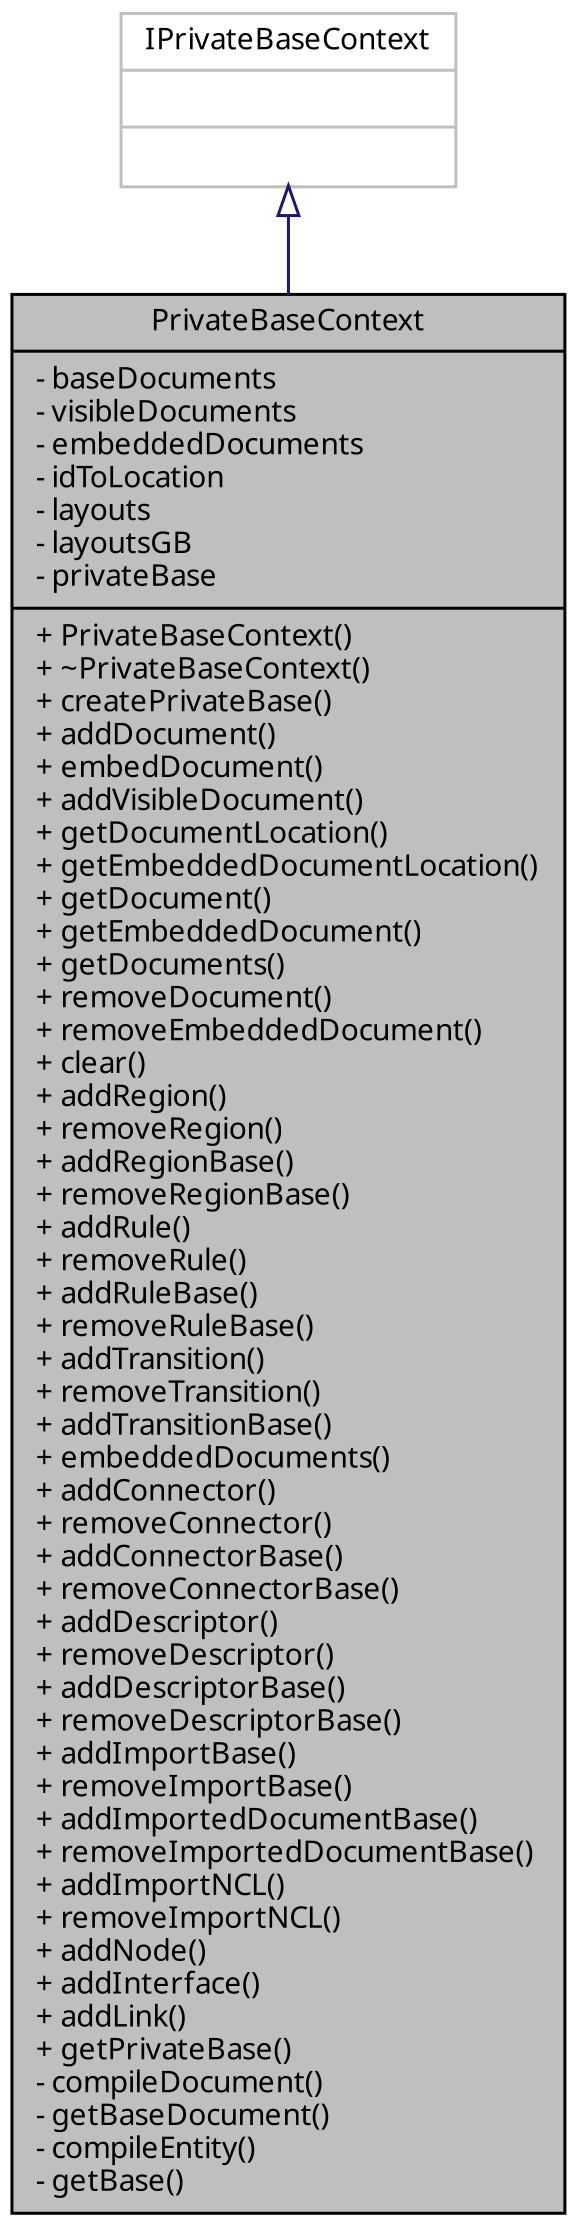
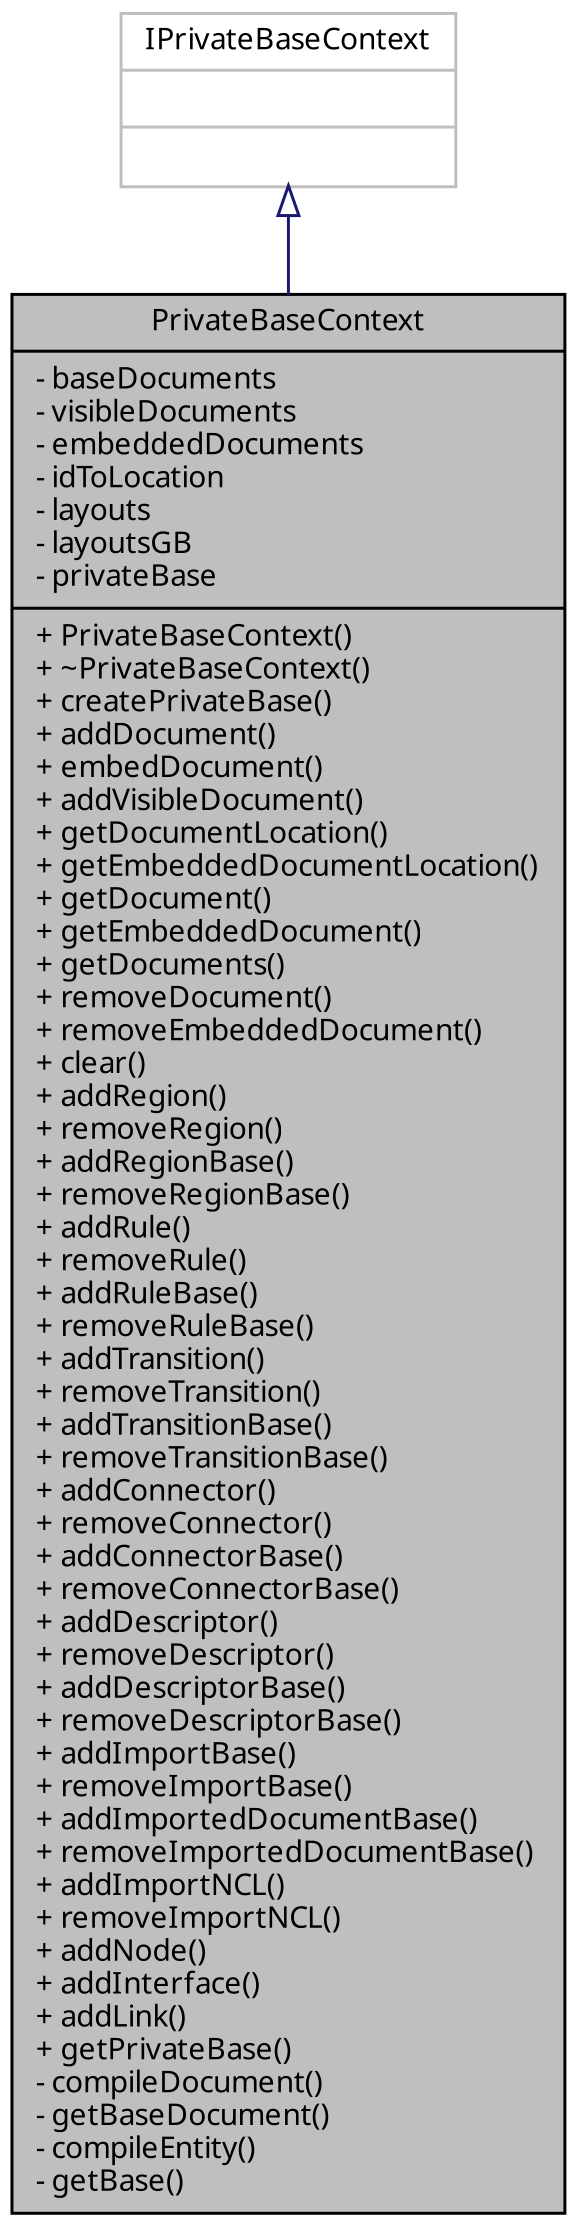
(214, 1459) -> (212, 1459)
